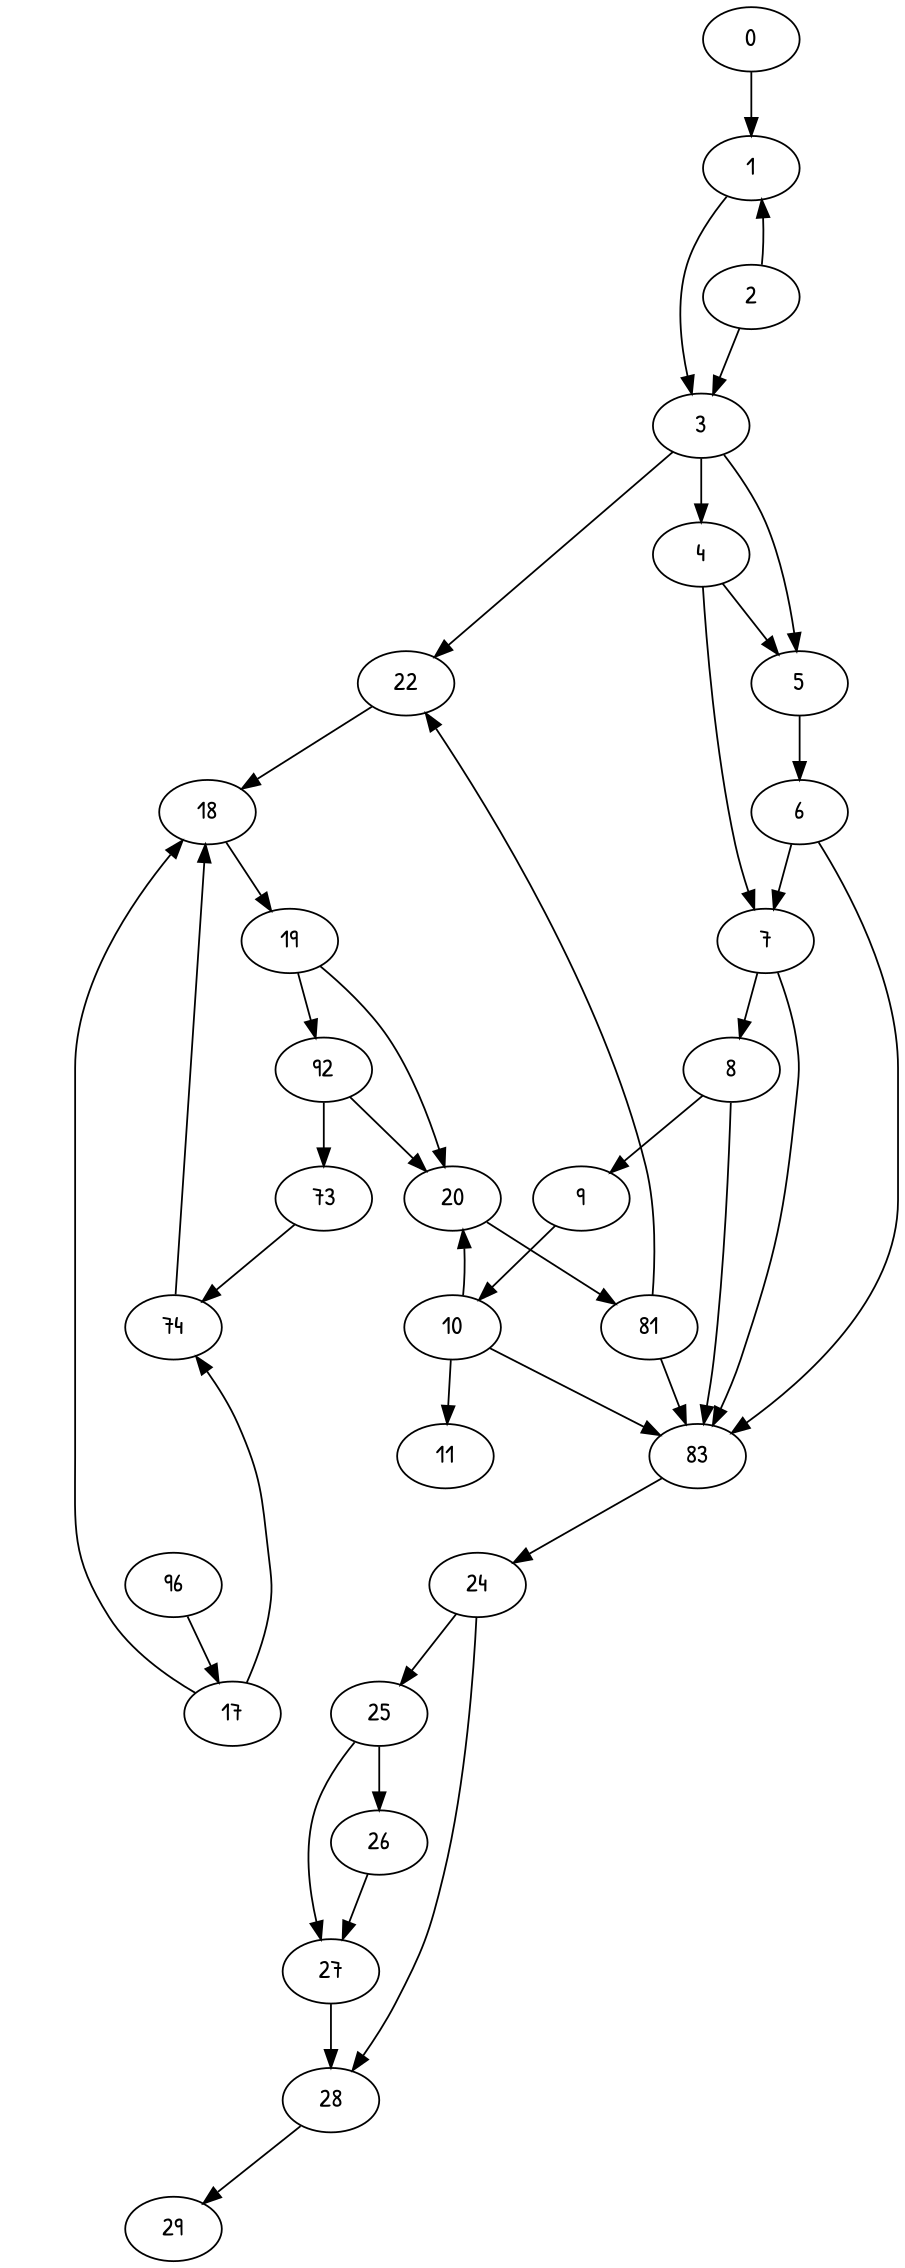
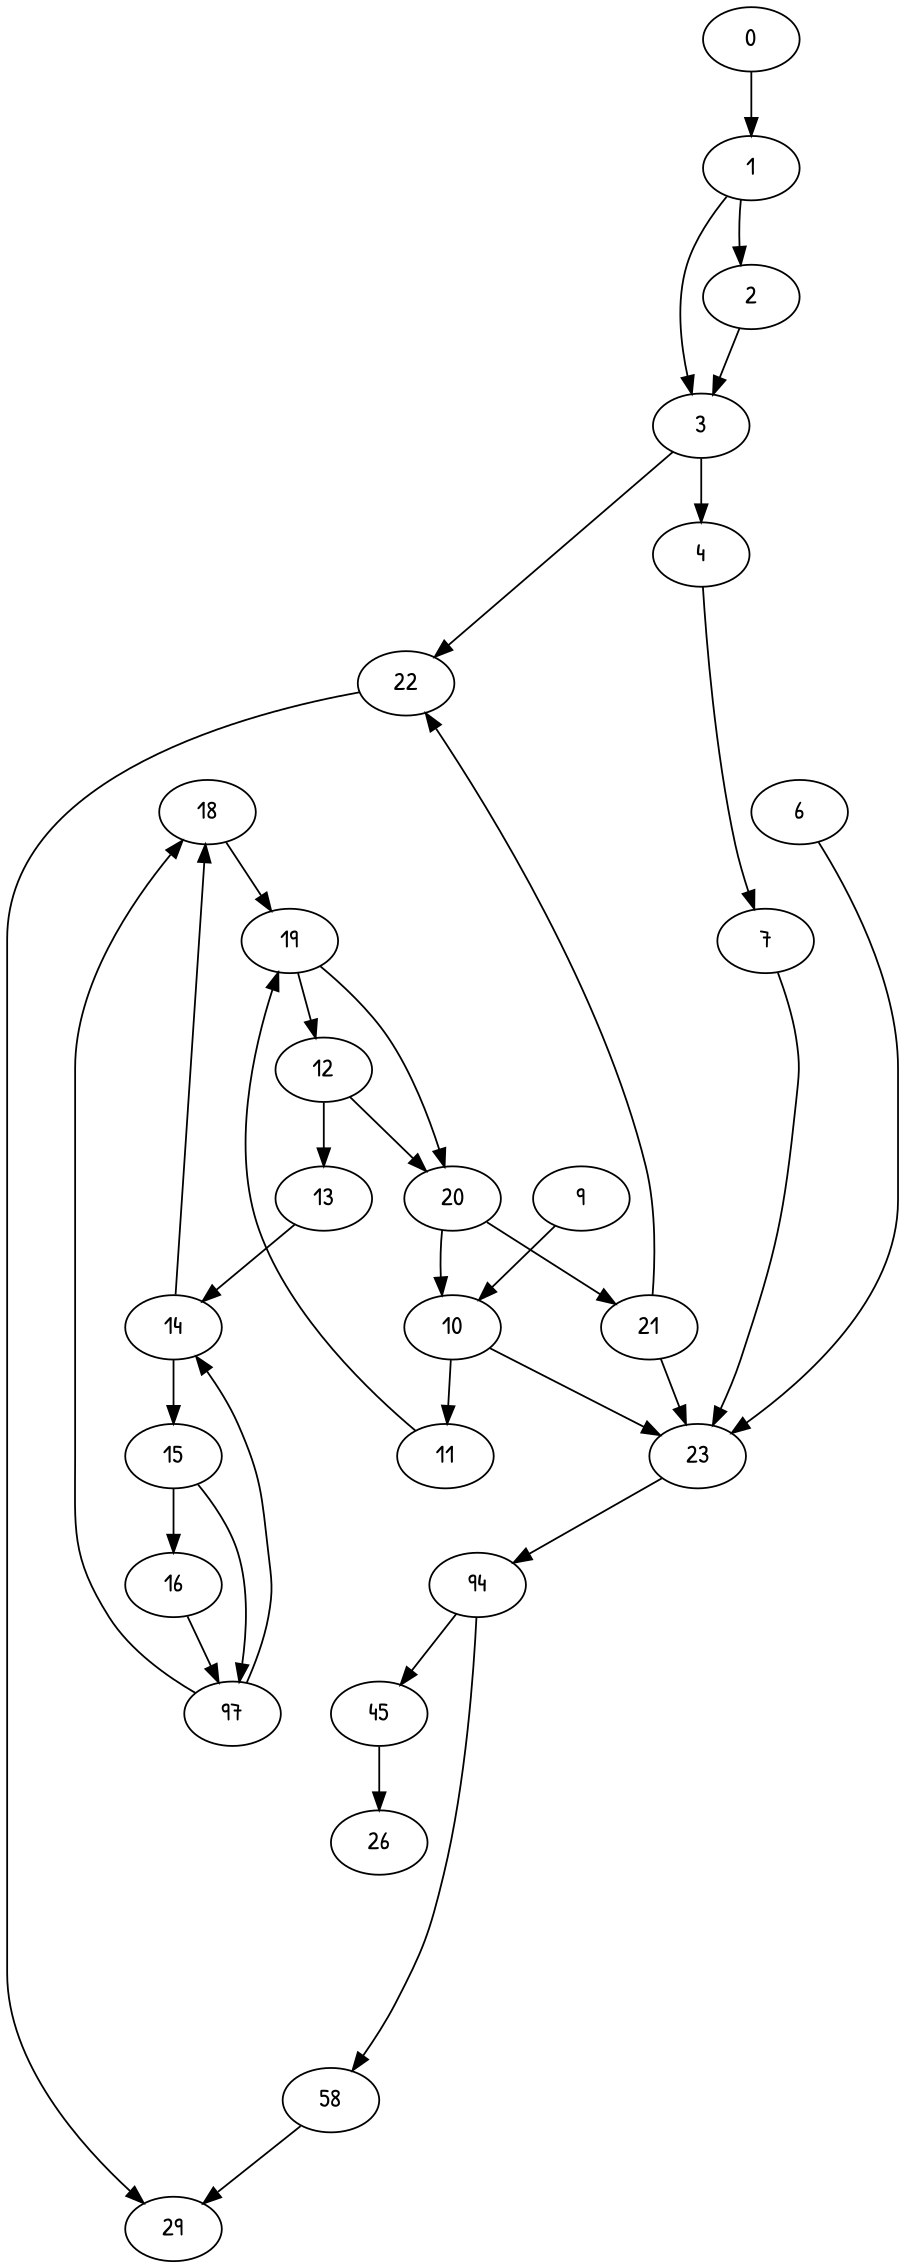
(763, 241) -> (739, 223)
(800, 683) -> none
(315, 743) -> (7, 1353)
(785, 868) -> none
(324, 1070) -> (324, 1070)
(732, 1070) -> none
(324, 1199) -> (324, 1199)
none -> (262, 1236)
(465, 1272) -> (441, 1254)
(174, 1327) -> (174, 1327)
(649, 1327) -> (649, 1327)
none -> (174, 1456)
(698, 1456) -> (698, 1456)
(174, 1585) -> (174, 1585)
(478, 1585) -> (478, 1585)
(233, 1714) -> (233, 1714)
(379, 1714) -> (379, 1714)
(331, 1971) -> none
(331, 2100) -> (331, 2100)
